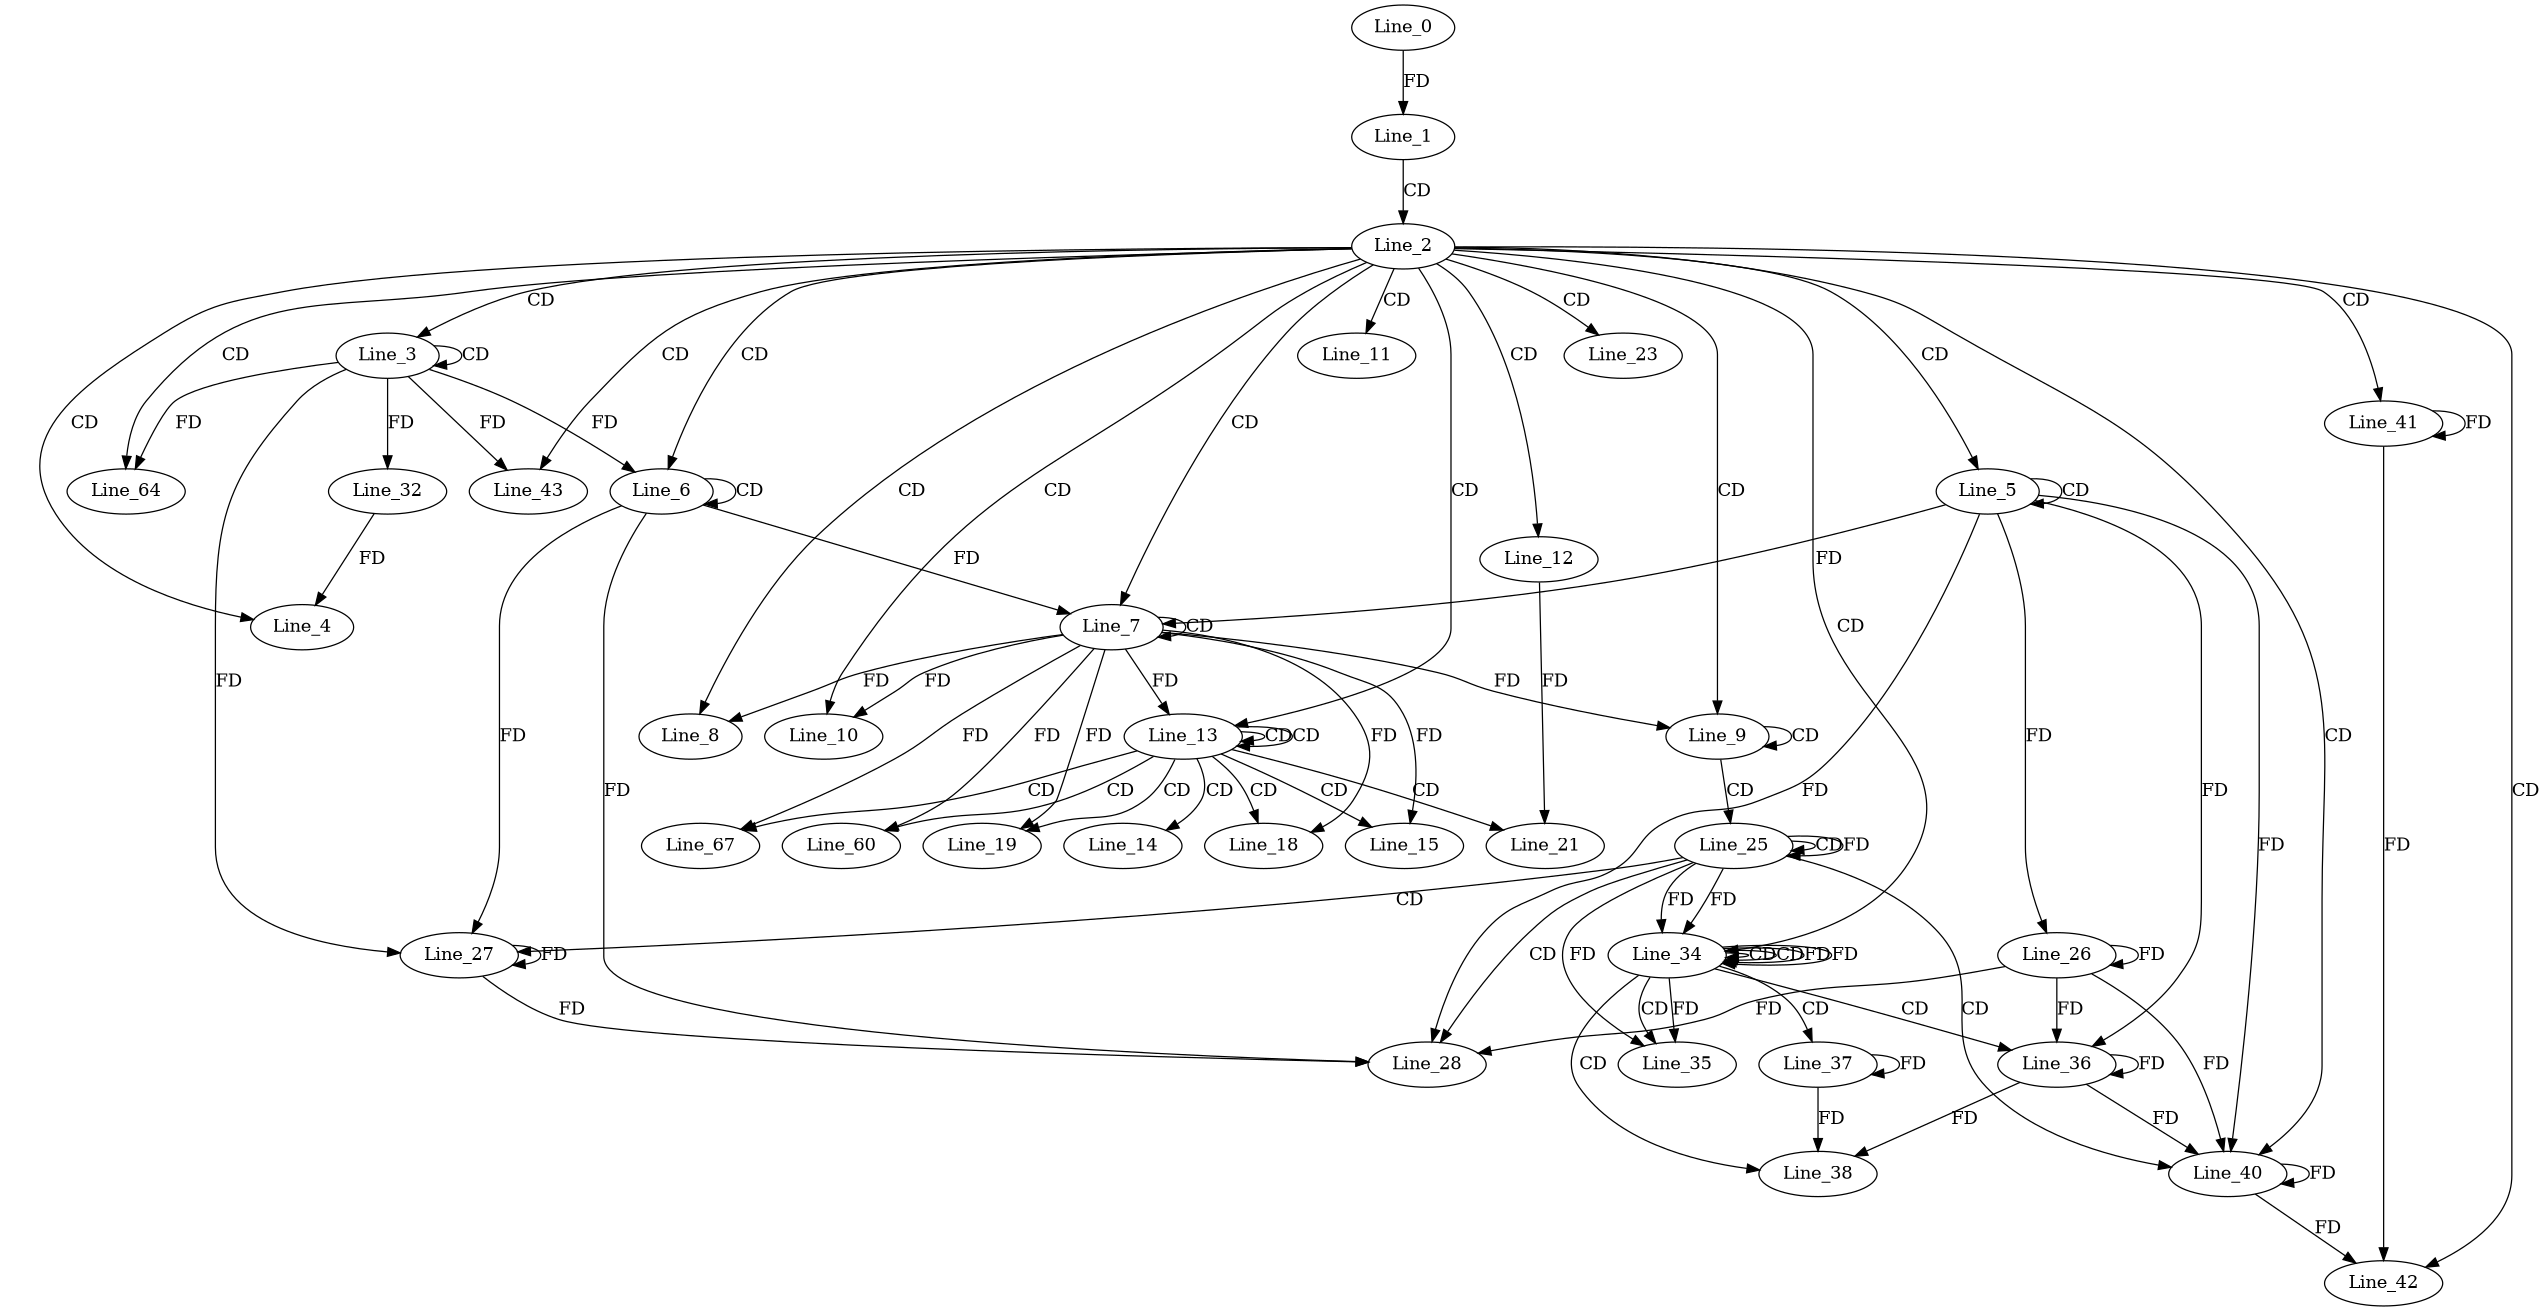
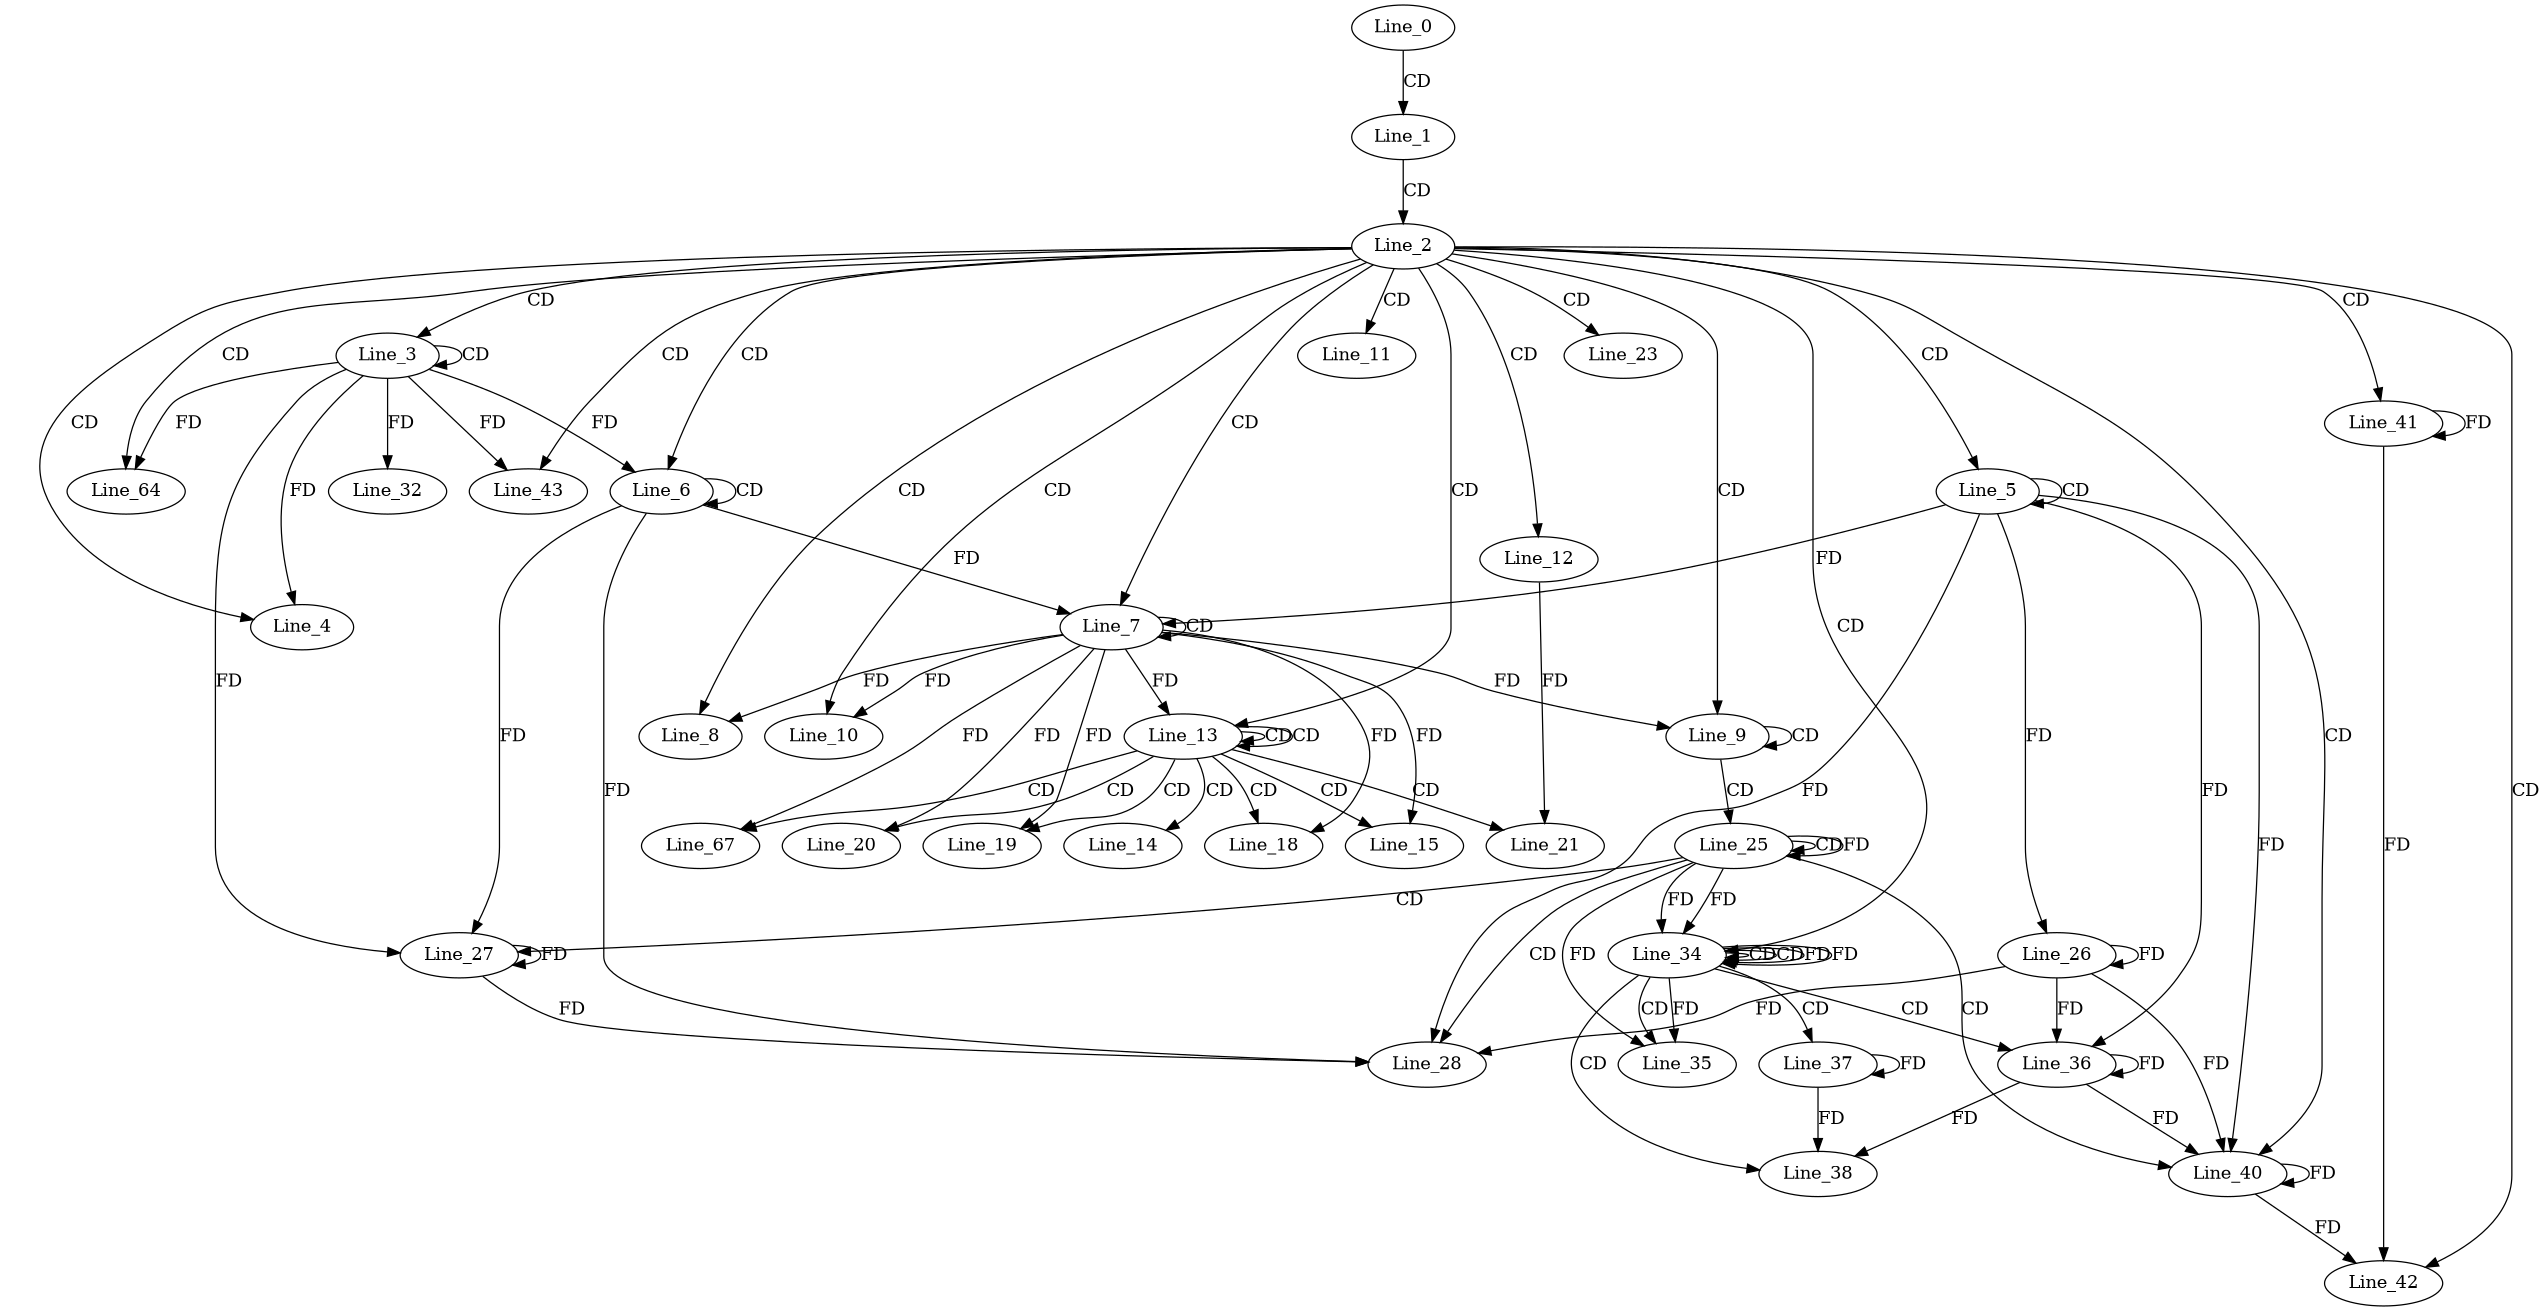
(1417, 82) -> (1417, 82)
(348, 554) -> (289, 471)
(841, 846) -> (841, 846)
